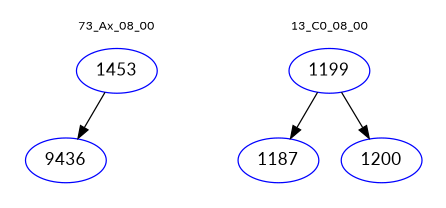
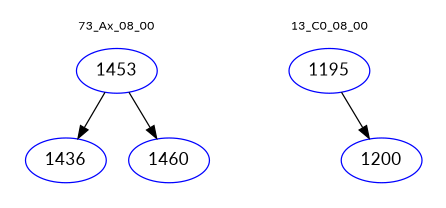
(329, 71) -> (329, 71)
(66, 160) -> (66, 160)
none -> (169, 160)
(278, 160) -> none
